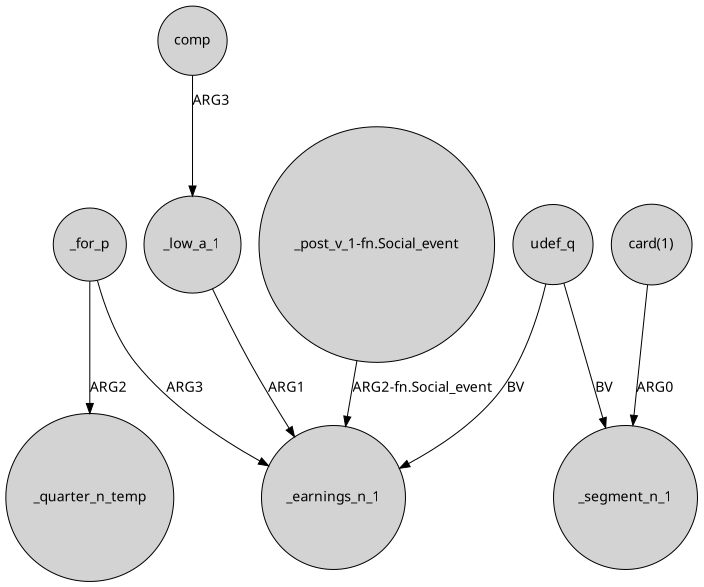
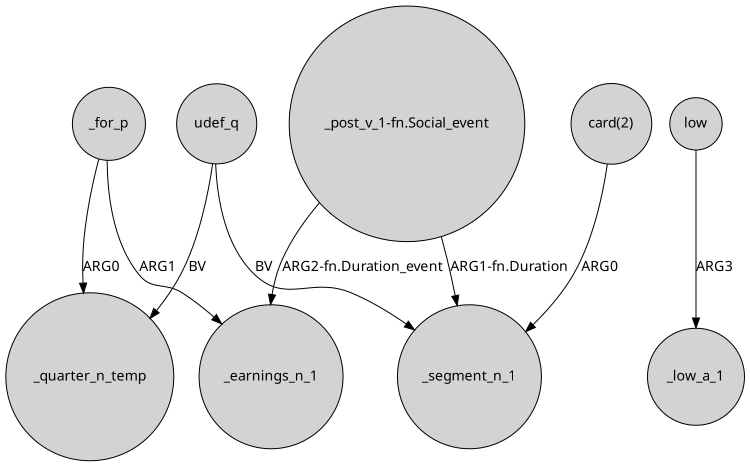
(193, 41) -> (696, 124)
(652, 245) -> (611, 124)
none -> (449, 266)
(248, 360) -> none
(108, 388) -> (101, 267)
(185, 388) -> (158, 267)
(423, 388) -> (363, 267)
(500, 391) -> (195, 241)
